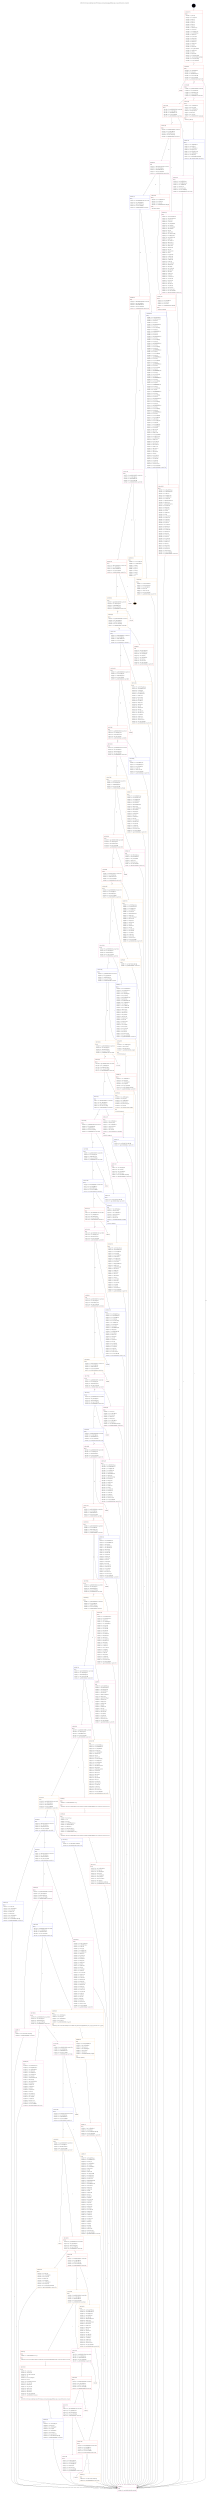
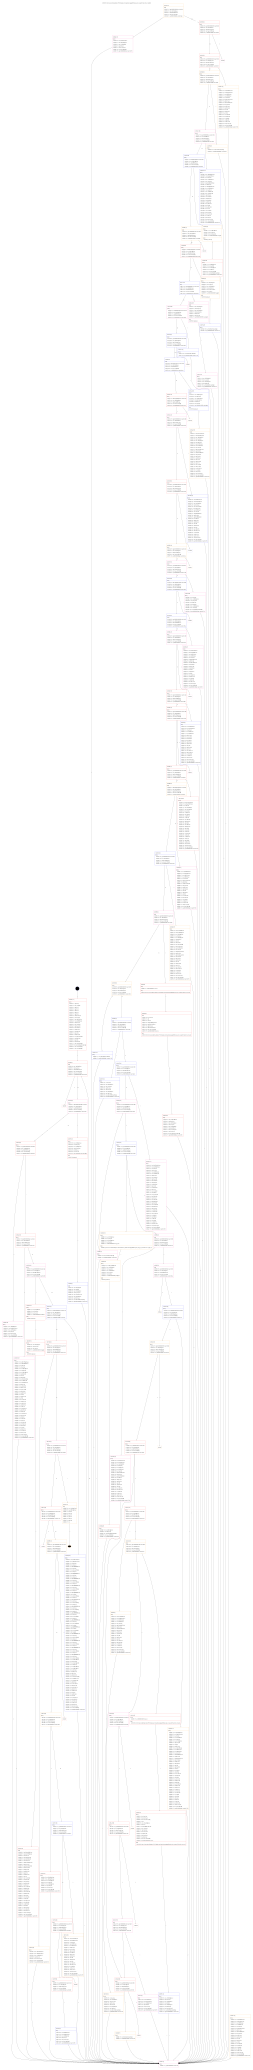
(117, 749) -> none
